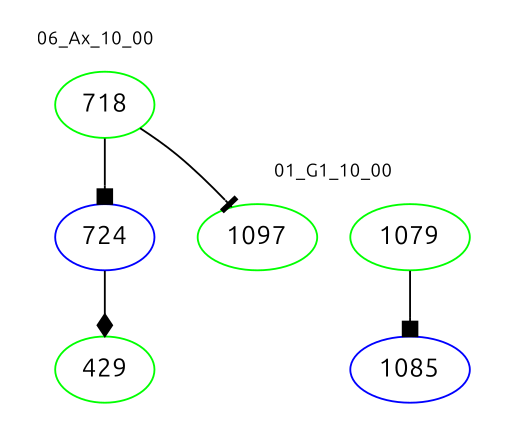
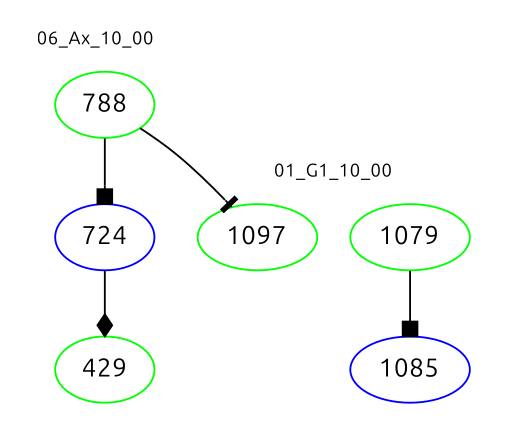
(105, 105) -> (105, 105)
